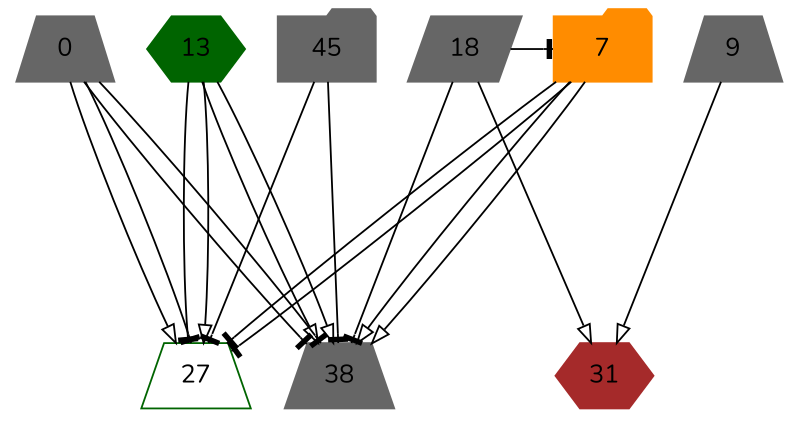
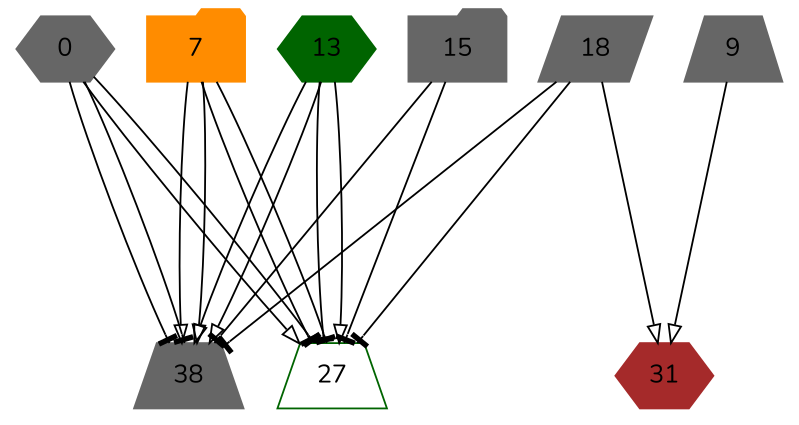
(65, 49) -> (65, 49)
(327, 49) -> (457, 49)
(527, 49) -> (467, 209)
